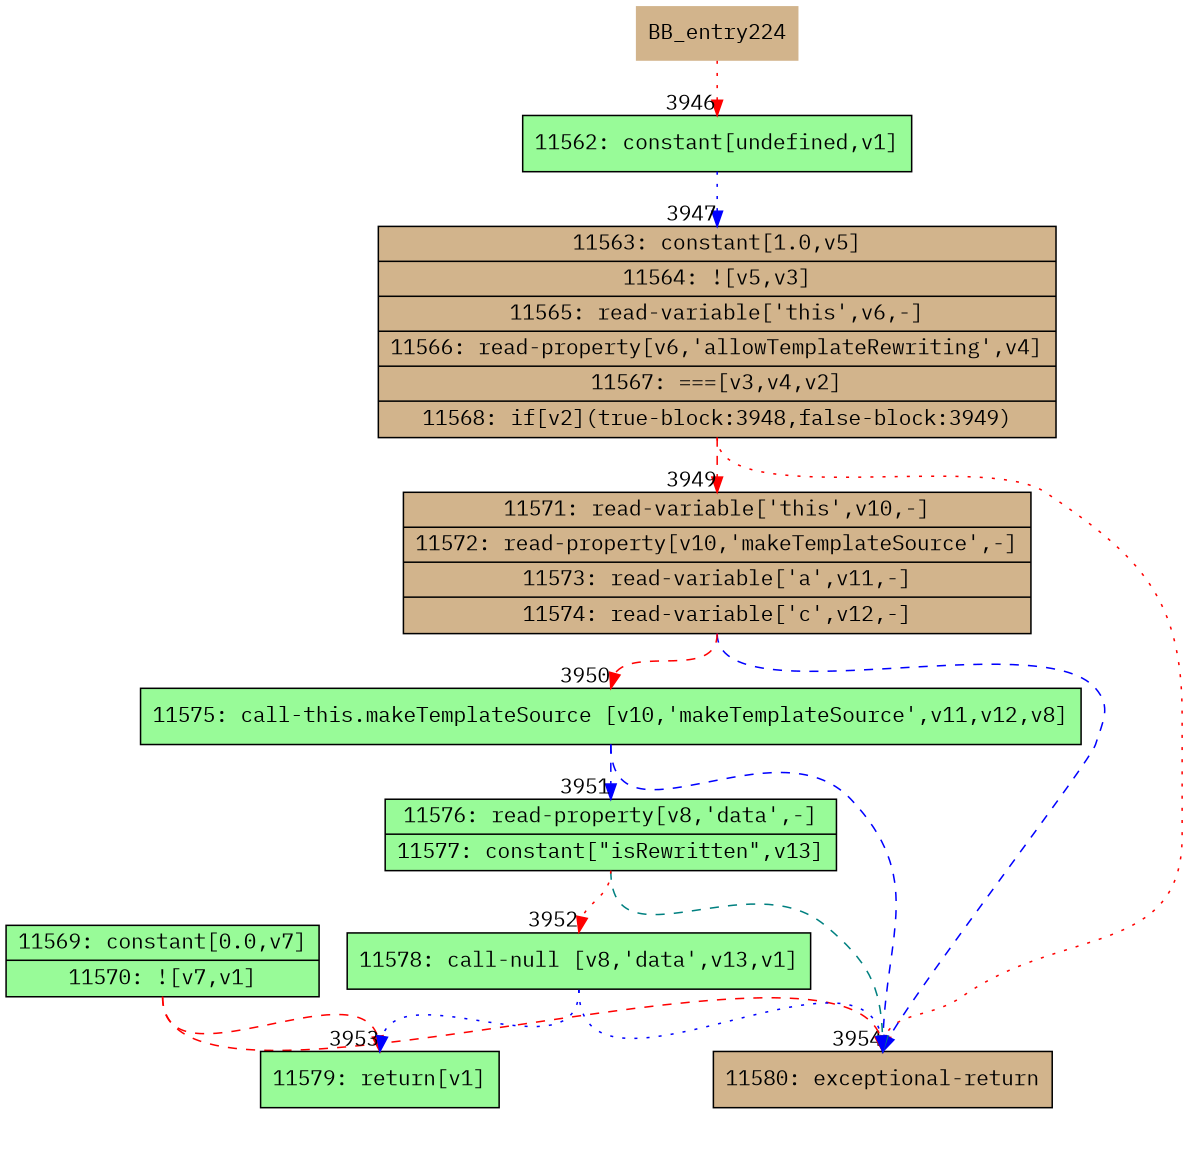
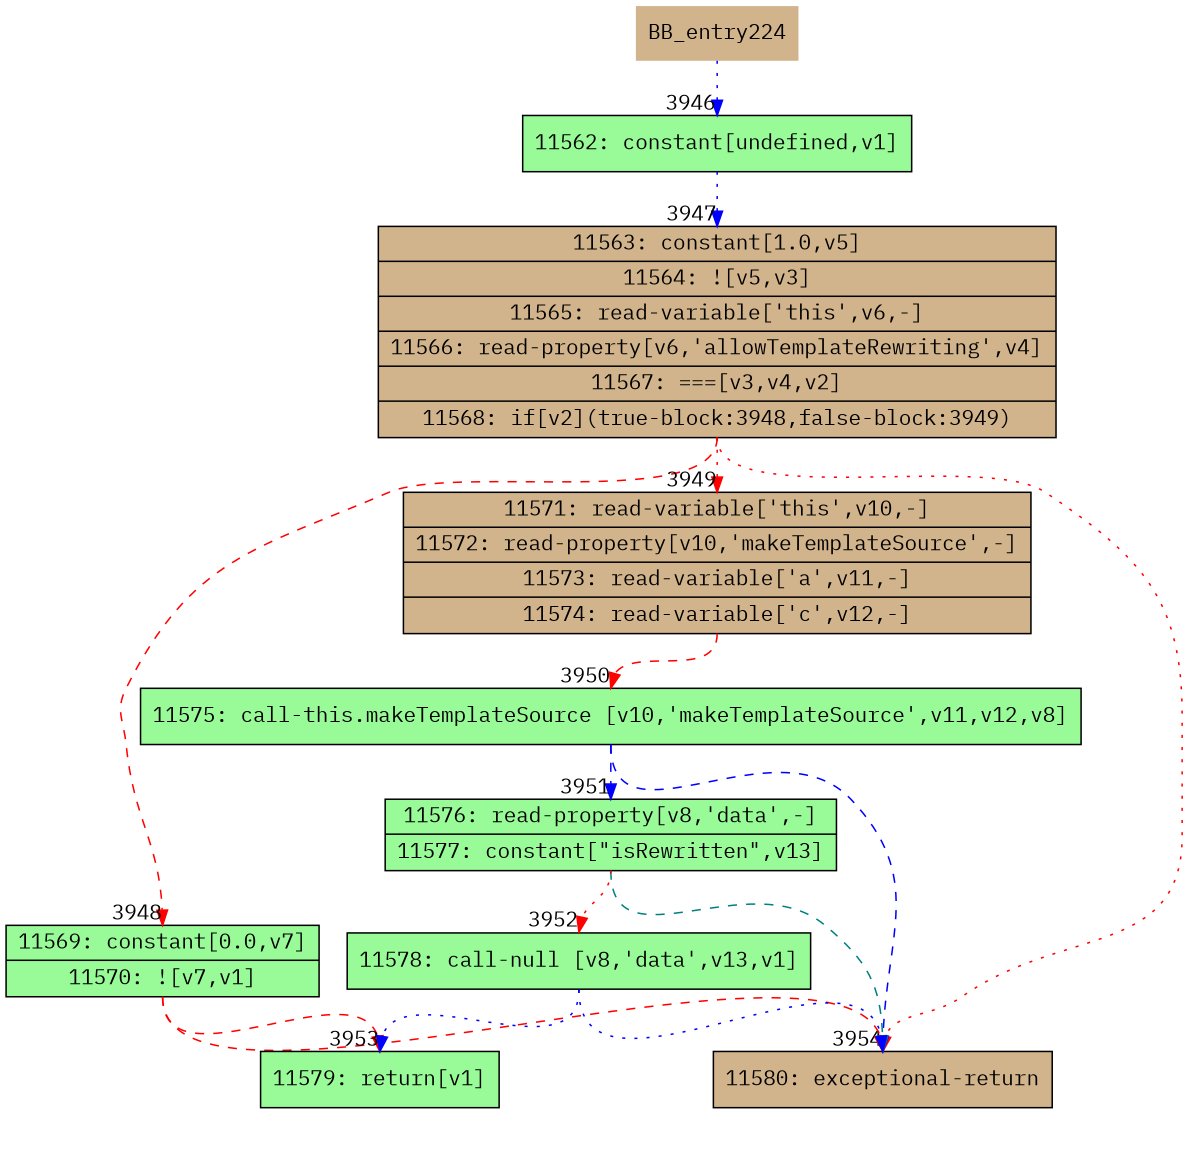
(717, 80) -> (717, 80)
(717, 457) -> (717, 458)
none -> (288, 535)
(1101, 696) -> none
